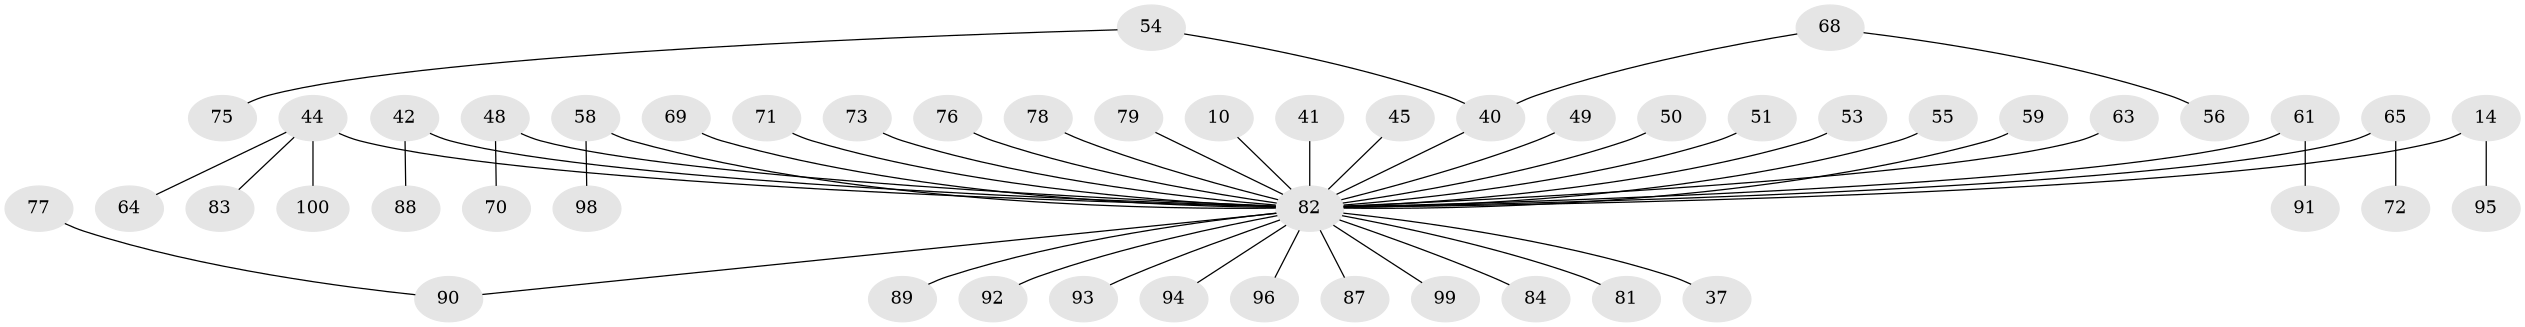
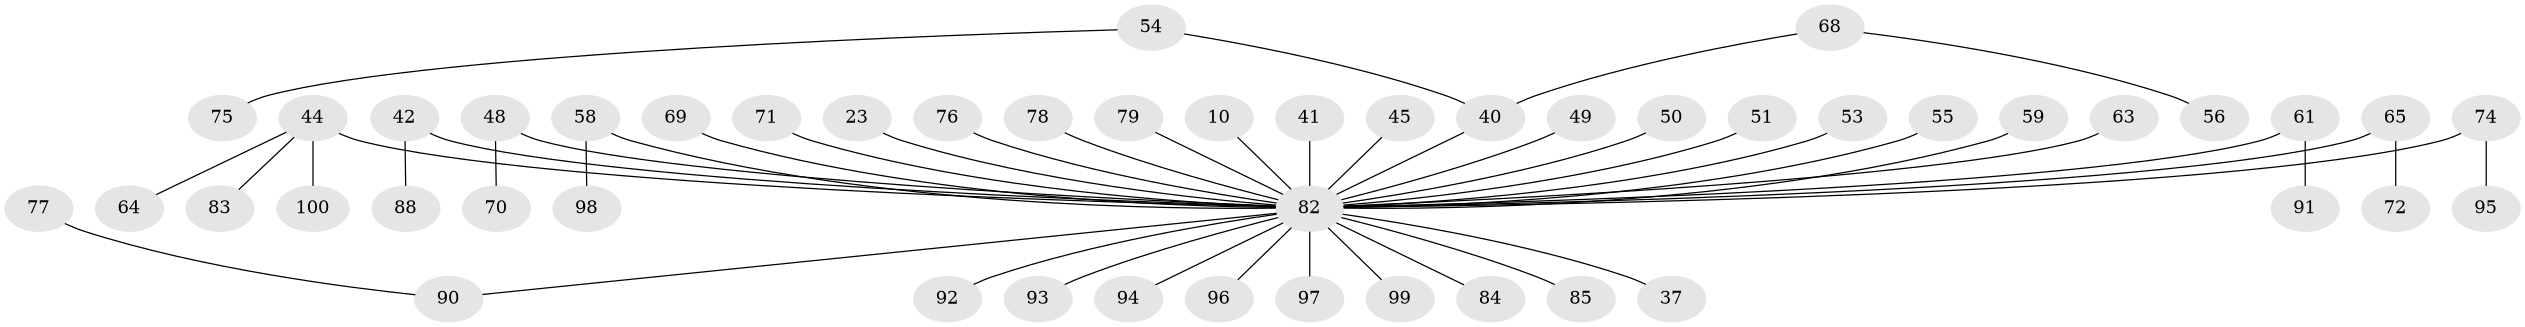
(857, 118) -> (857, 118)
(2486, 118) -> (2486, 118)
(902, 299) -> none
(1355, 299) -> (1310, 299)
(1626, 299) -> (1581, 299)
